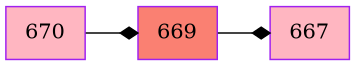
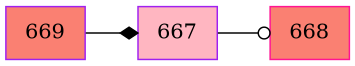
(46, 33) -> none
none -> (310, 33)
